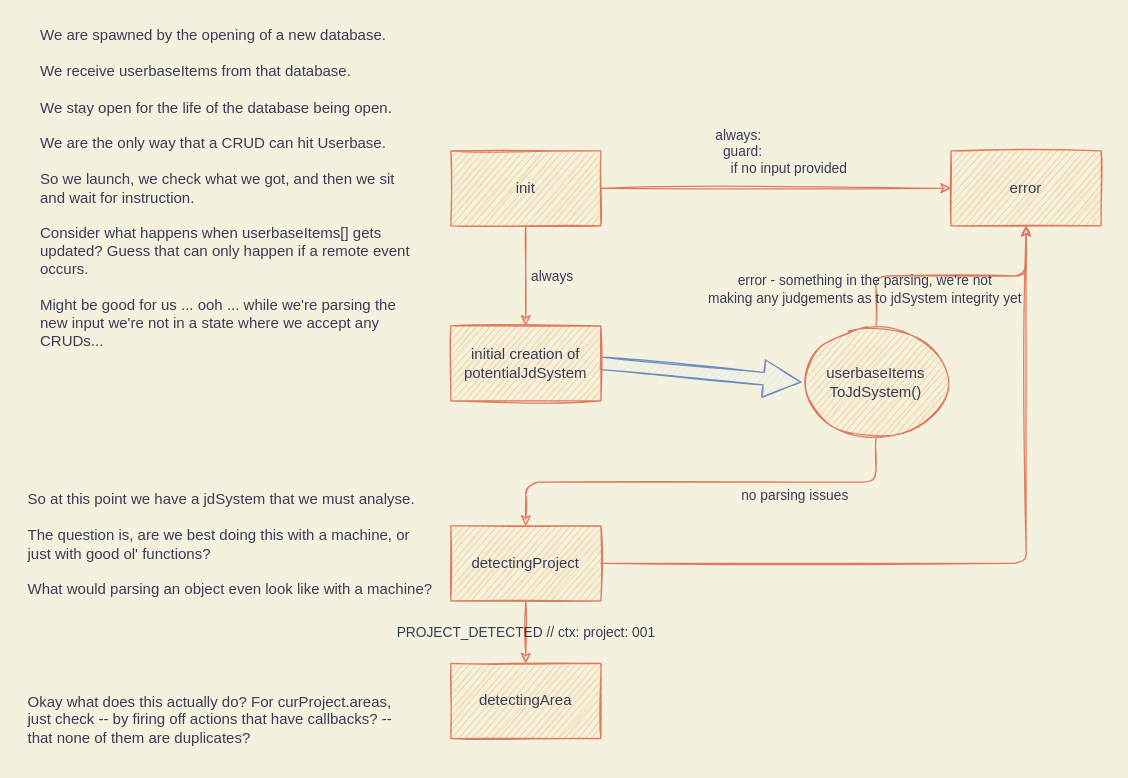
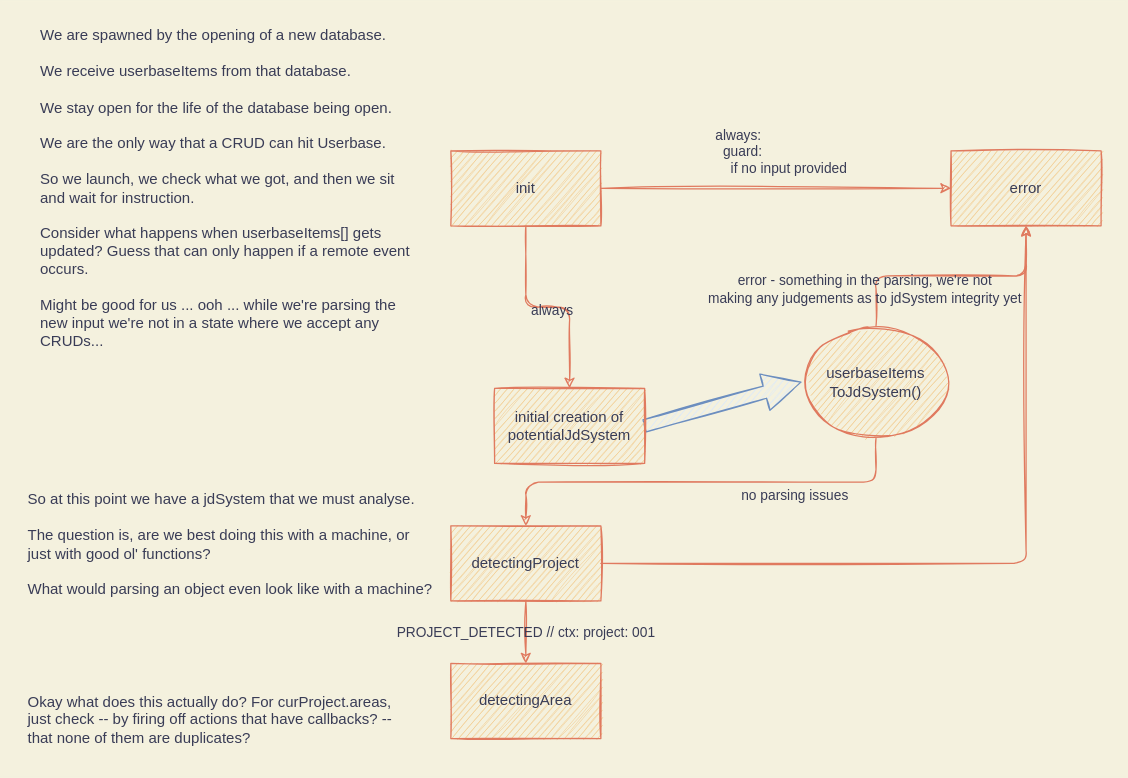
(526, 363) -> (569, 426)
